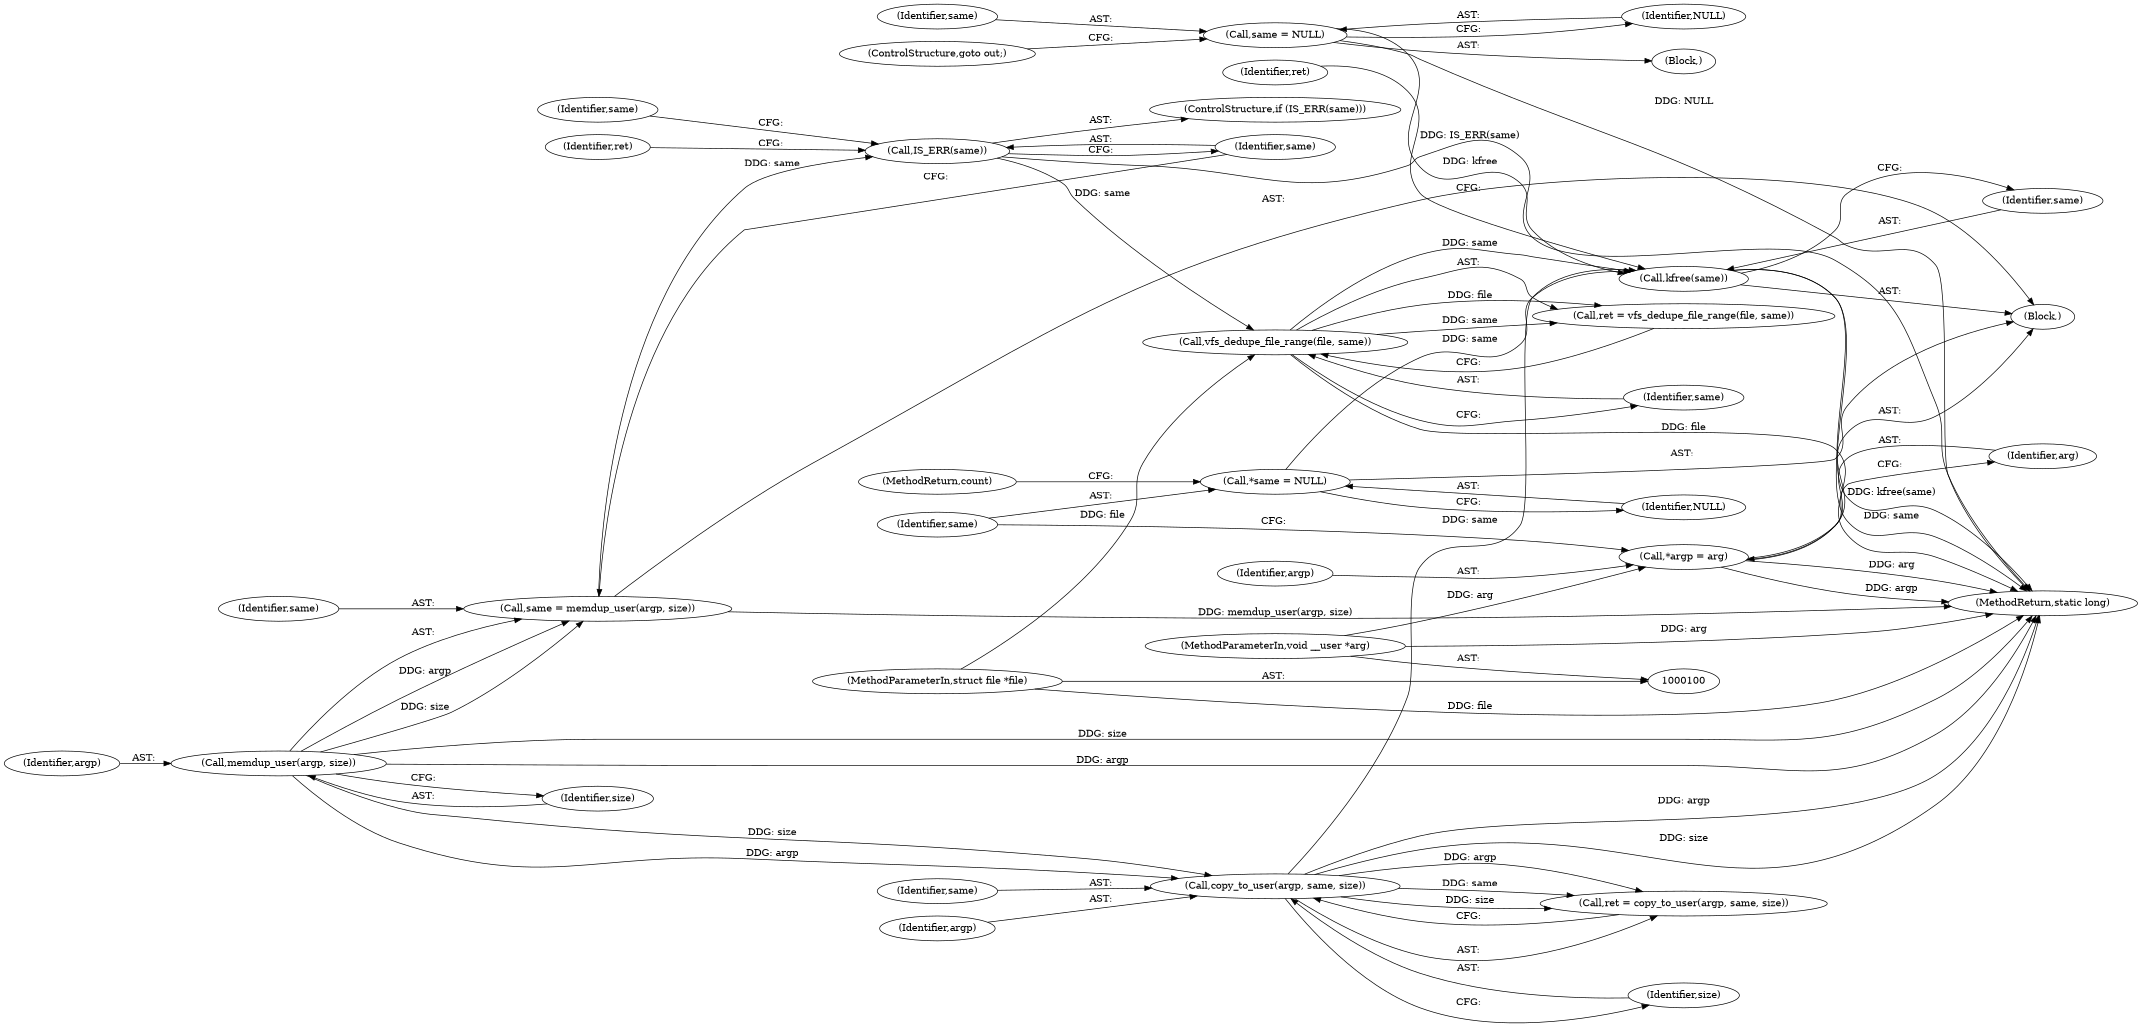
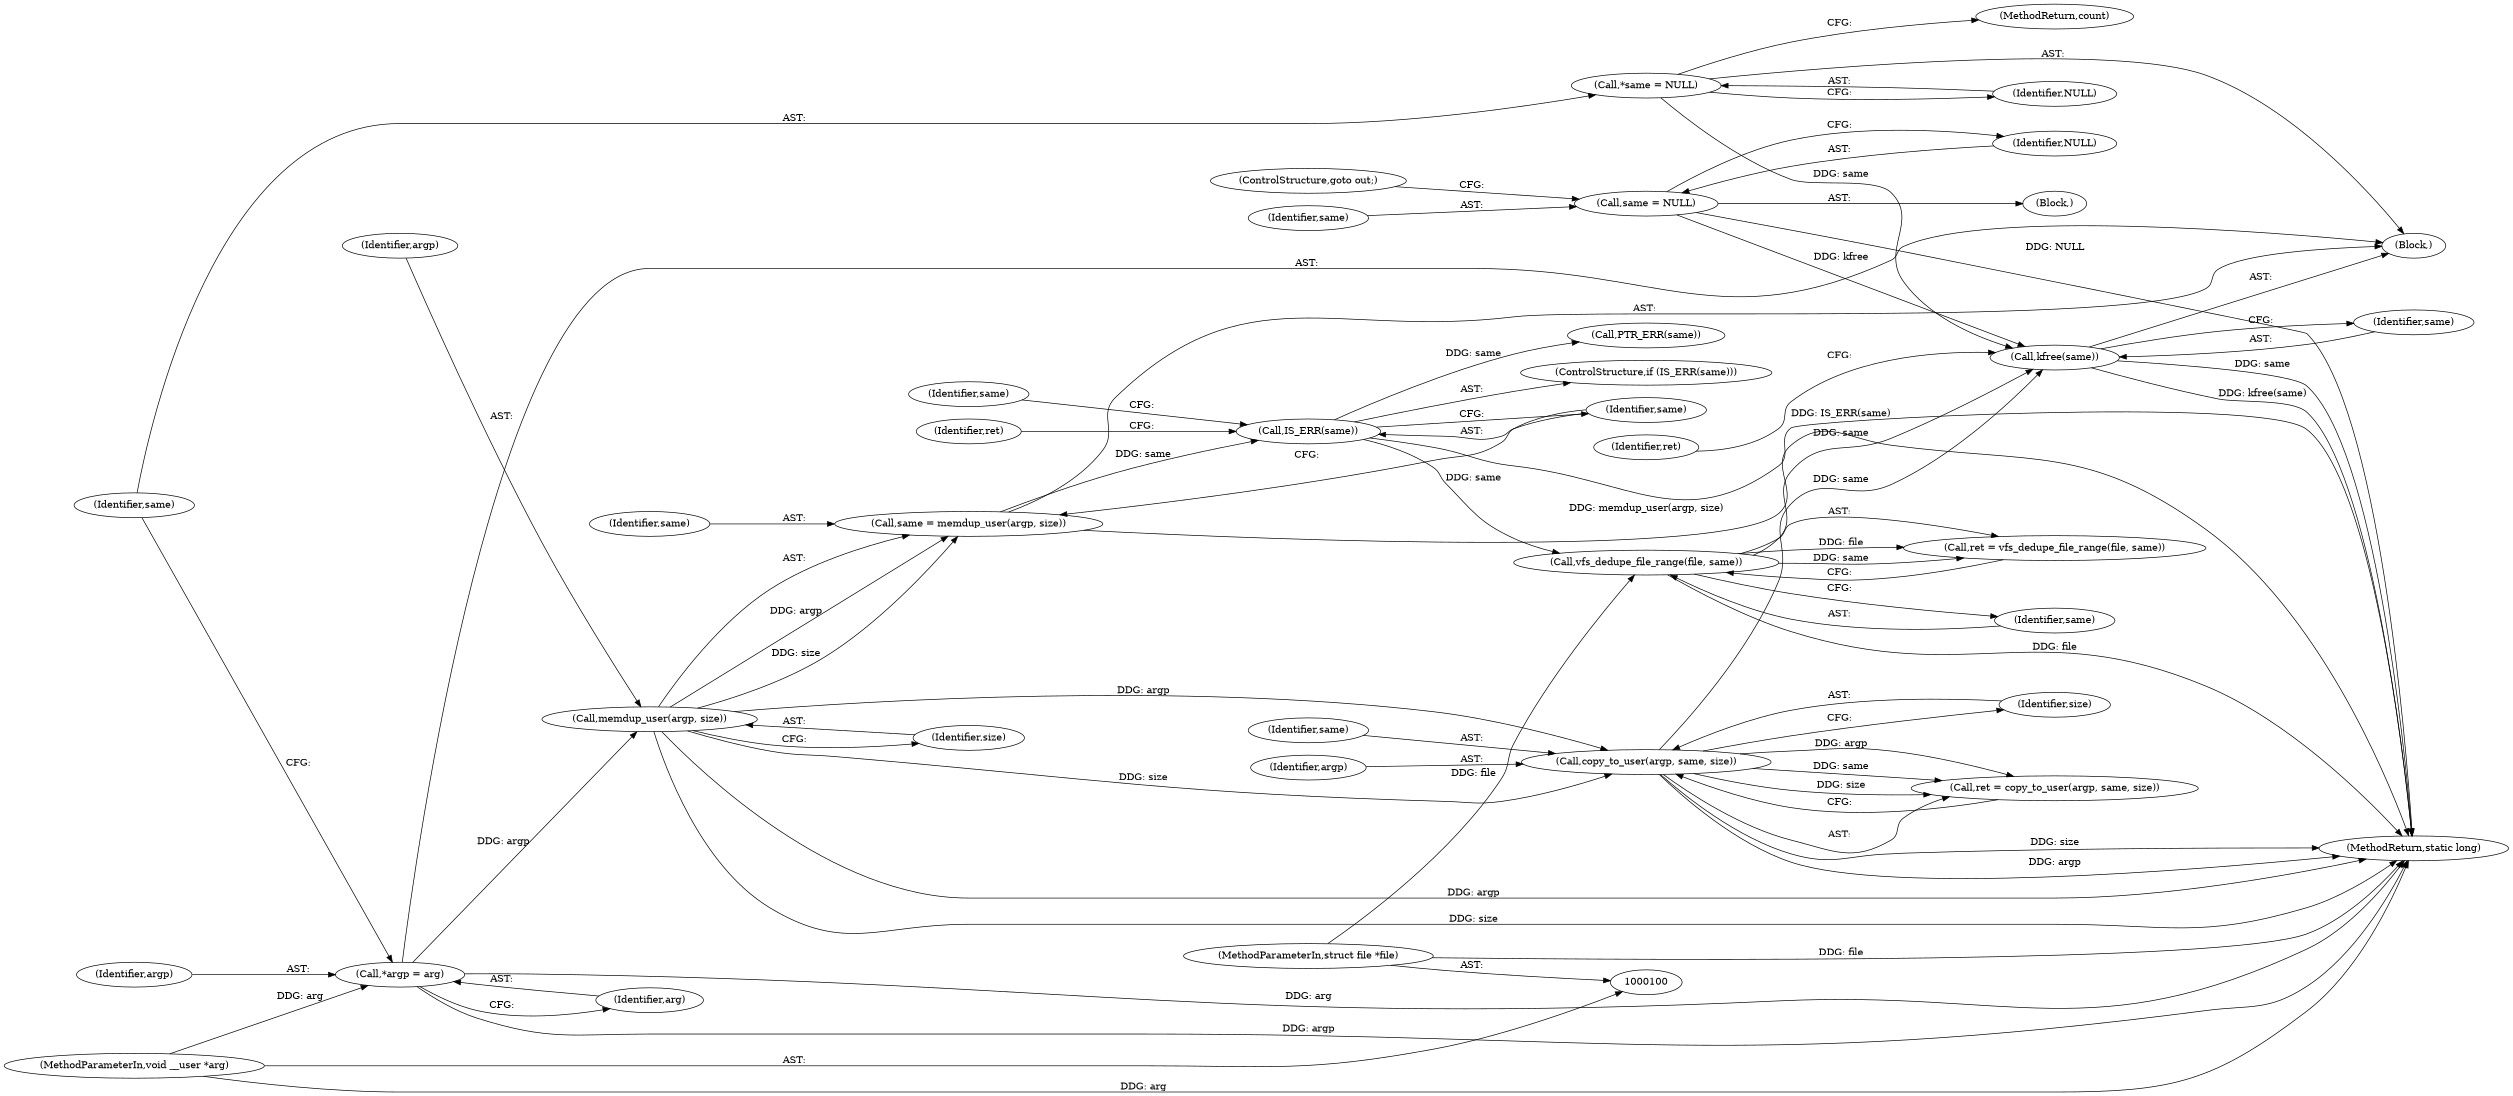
none -> (1646, 335)
(1105, 482) -> (1823, 37)
none -> (522, 850)
